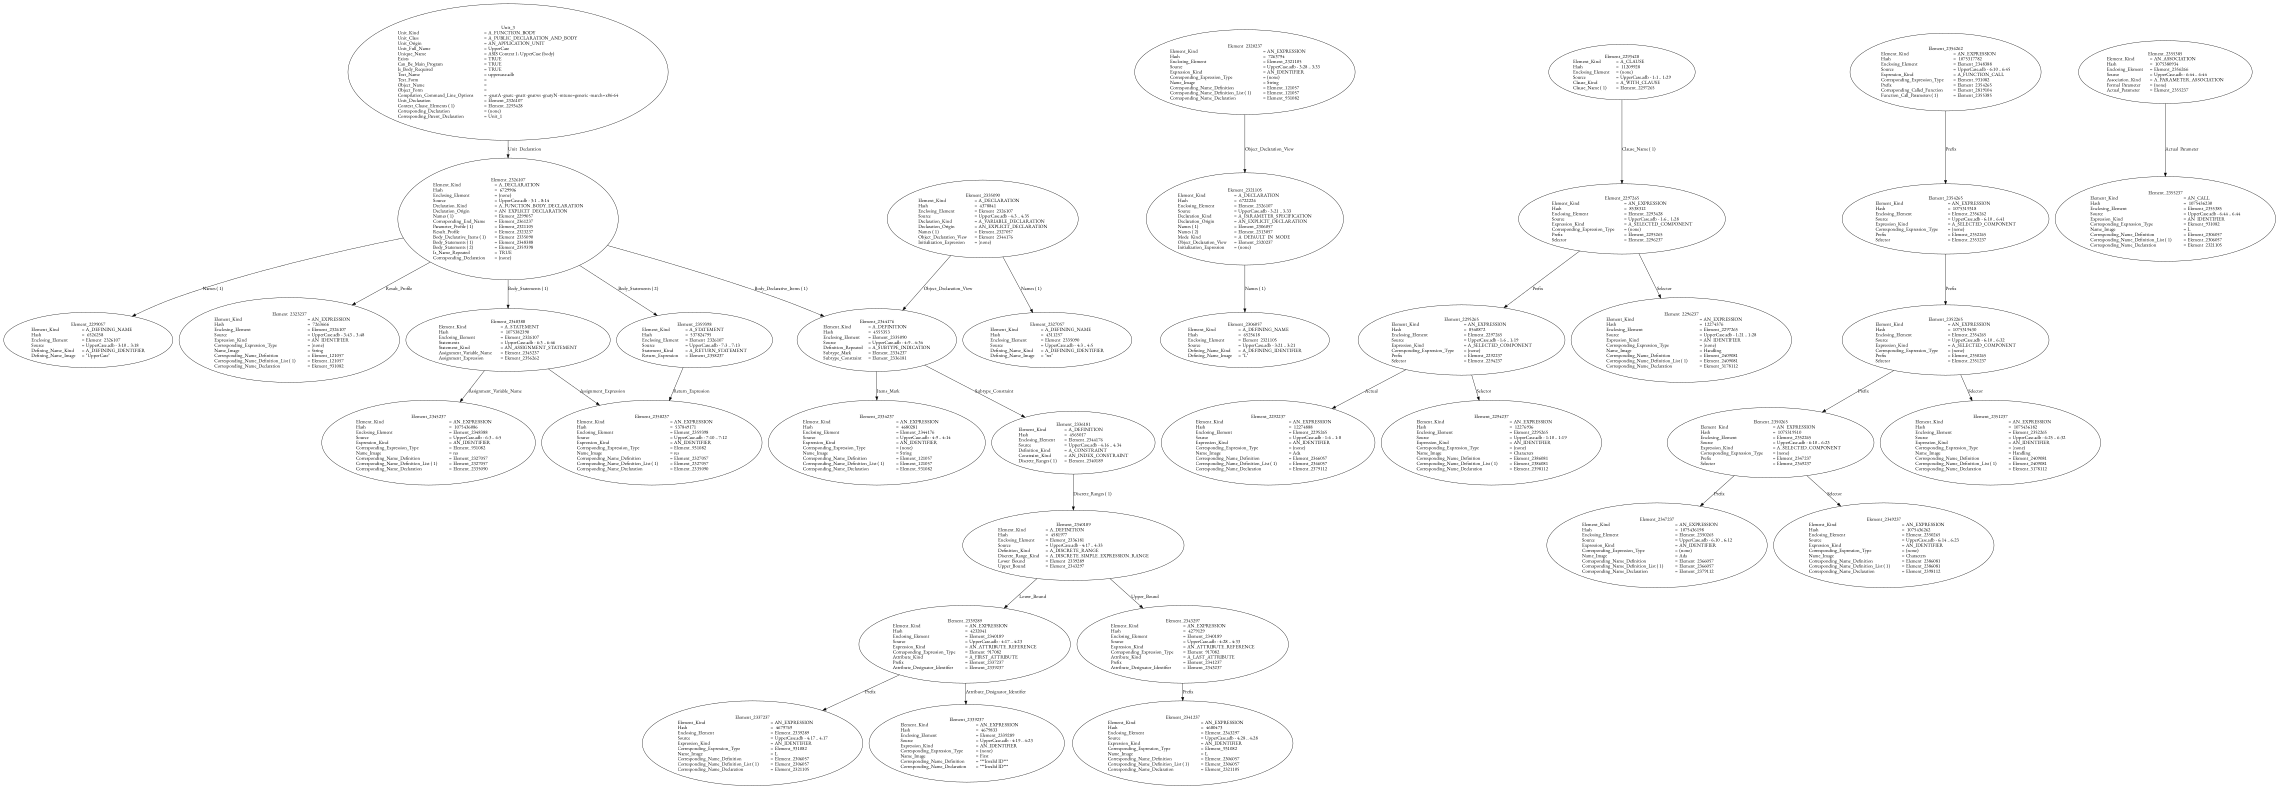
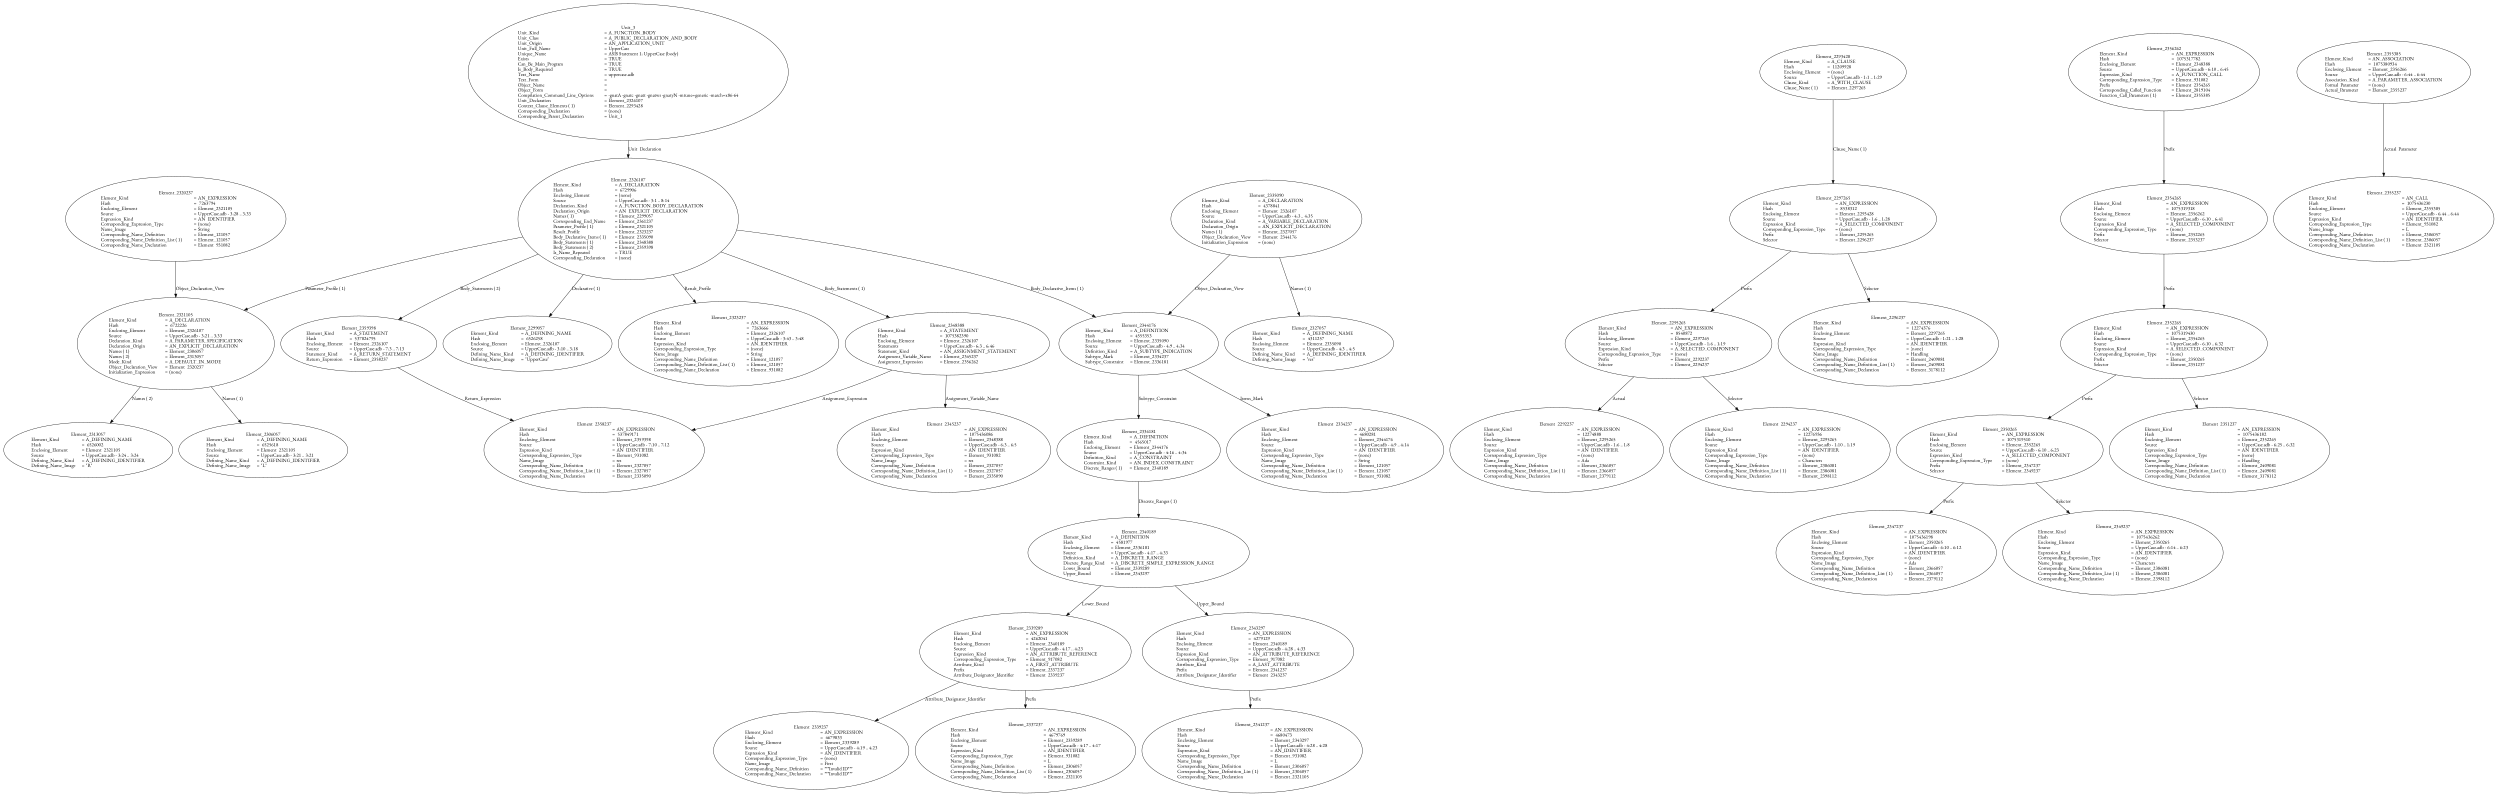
(521, 54) -> (643, 54)
none -> (384, 267)
(213, 289) -> (586, 289)
(845, 348) -> (1103, 351)
none -> (88, 450)
(978, 631) -> (1039, 638)
